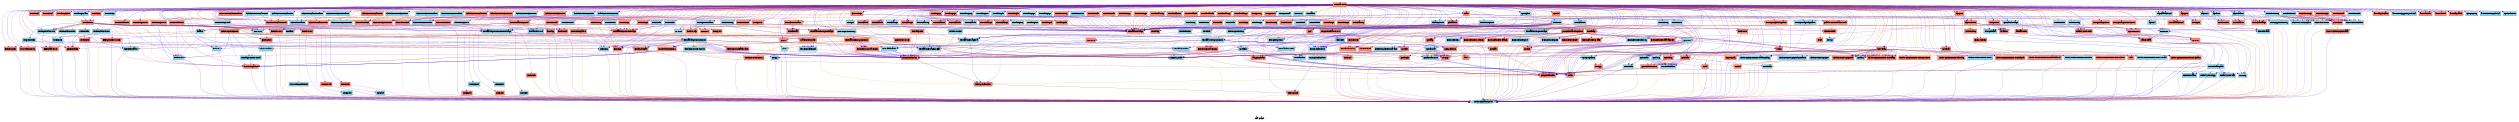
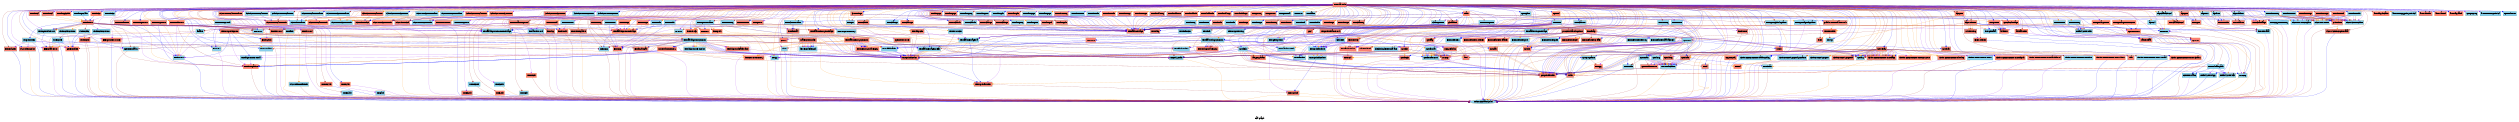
(1722, 13) -> (1685, 34)
(526, 14) -> none
(1093, 14) -> (1093, 14)
(793, 22) -> (793, 22)
(877, 22) -> none
(923, 22) -> none
(939, 22) -> none
(1776, 22) -> (1776, 22)
(2011, 22) -> (2011, 22)
(2084, 31) -> (2084, 31)
(325, 38) -> (452, 57)
(1663, 40) -> (1663, 40)
(496, 46) -> (214, 34)
